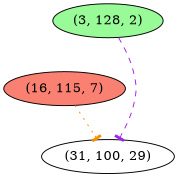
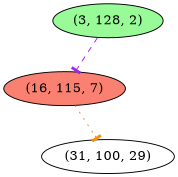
(136, 86) -> (88, 53)
